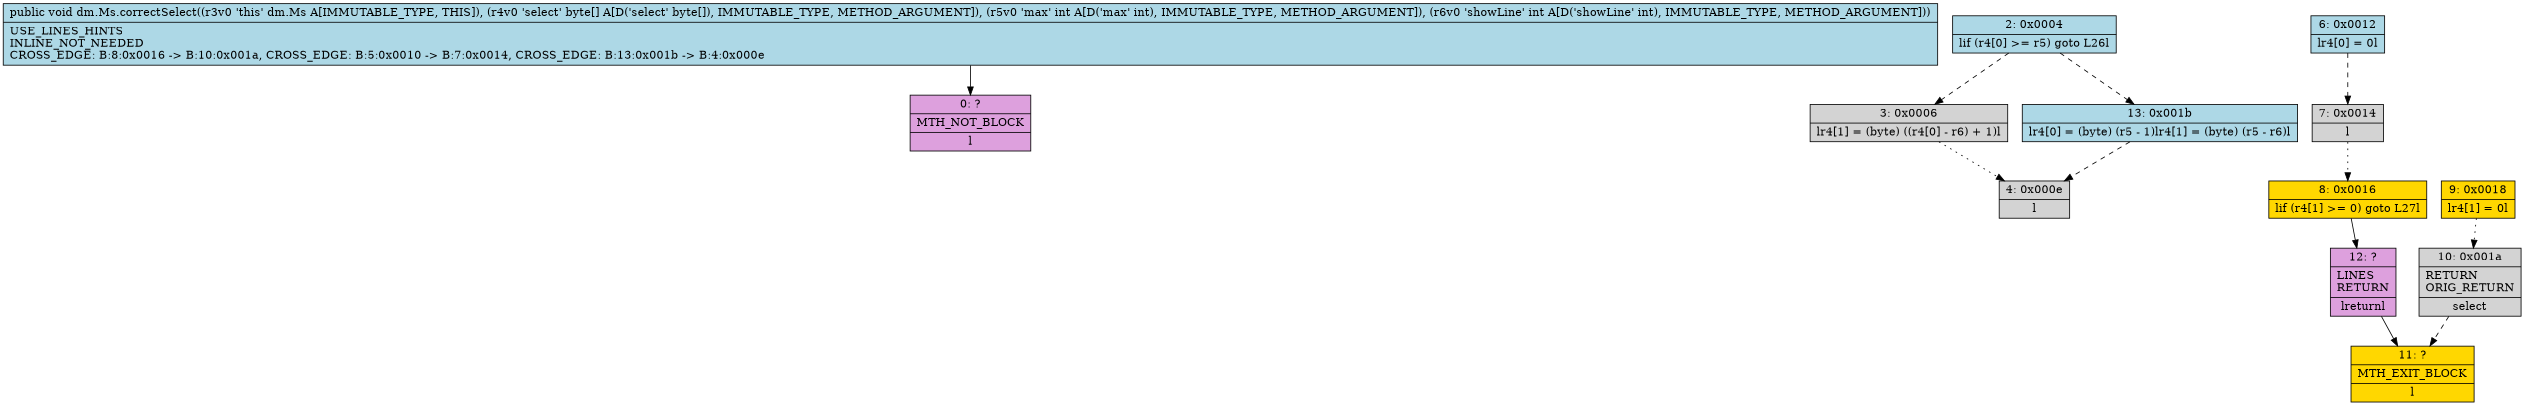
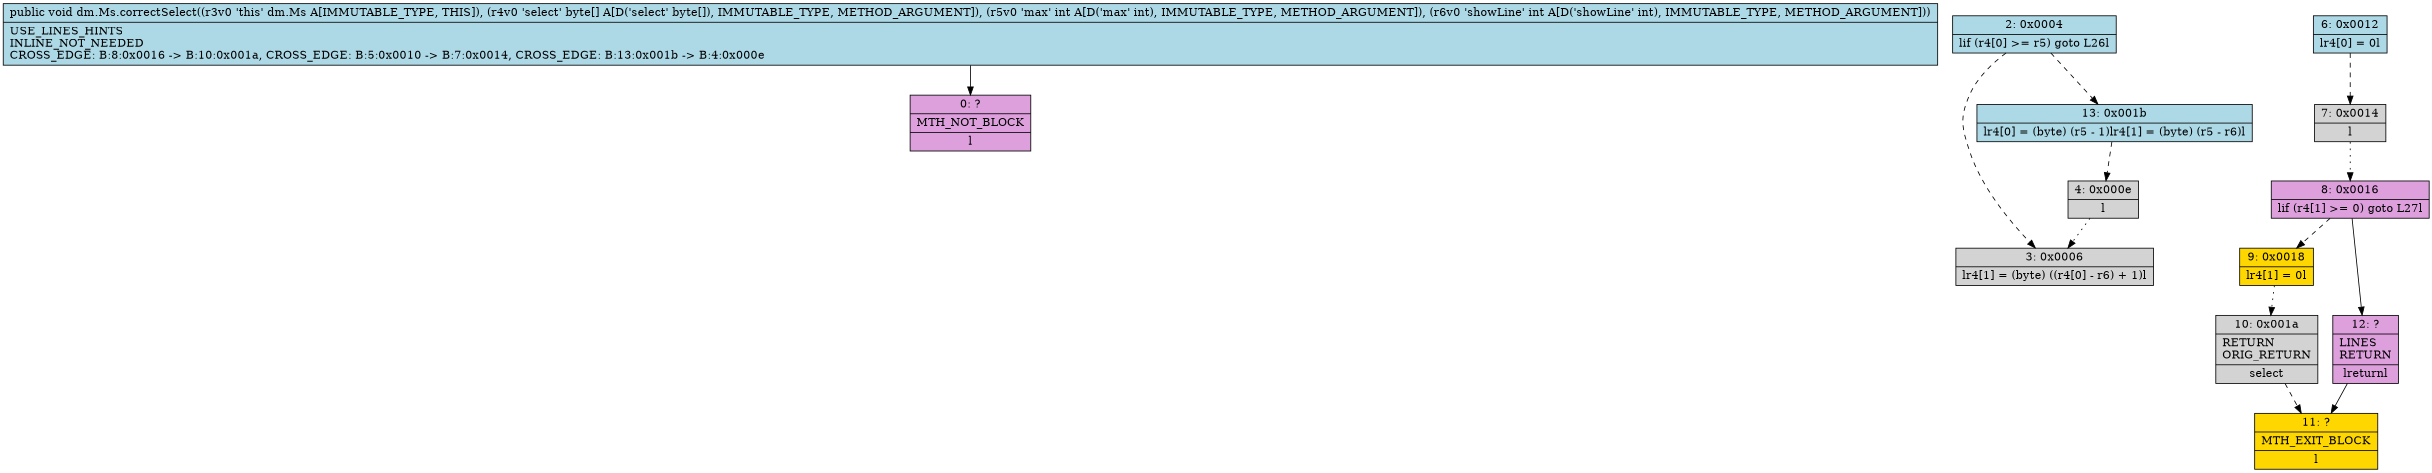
(1968, 159) -> (2081, 230)
(2348, 200) -> (2350, 200)
none -> (2316, 231)
